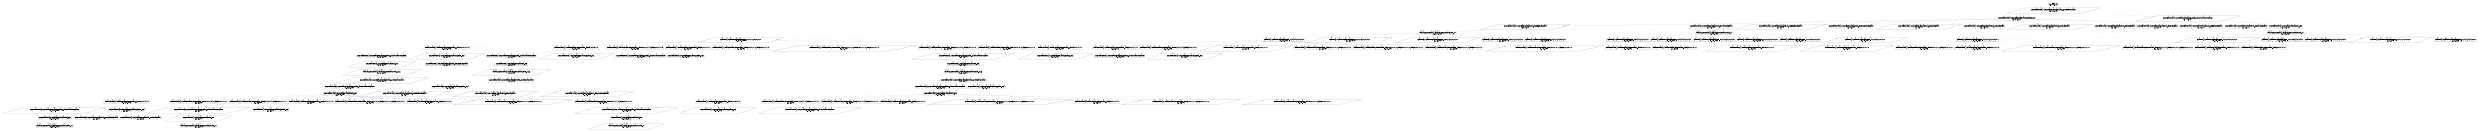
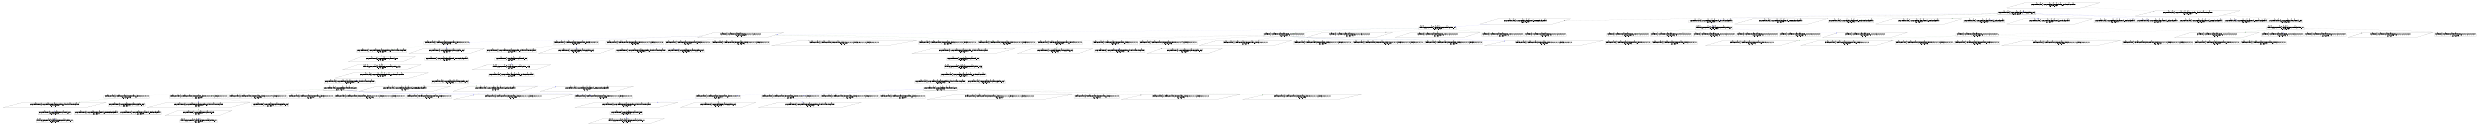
(2053, 4) -> none
